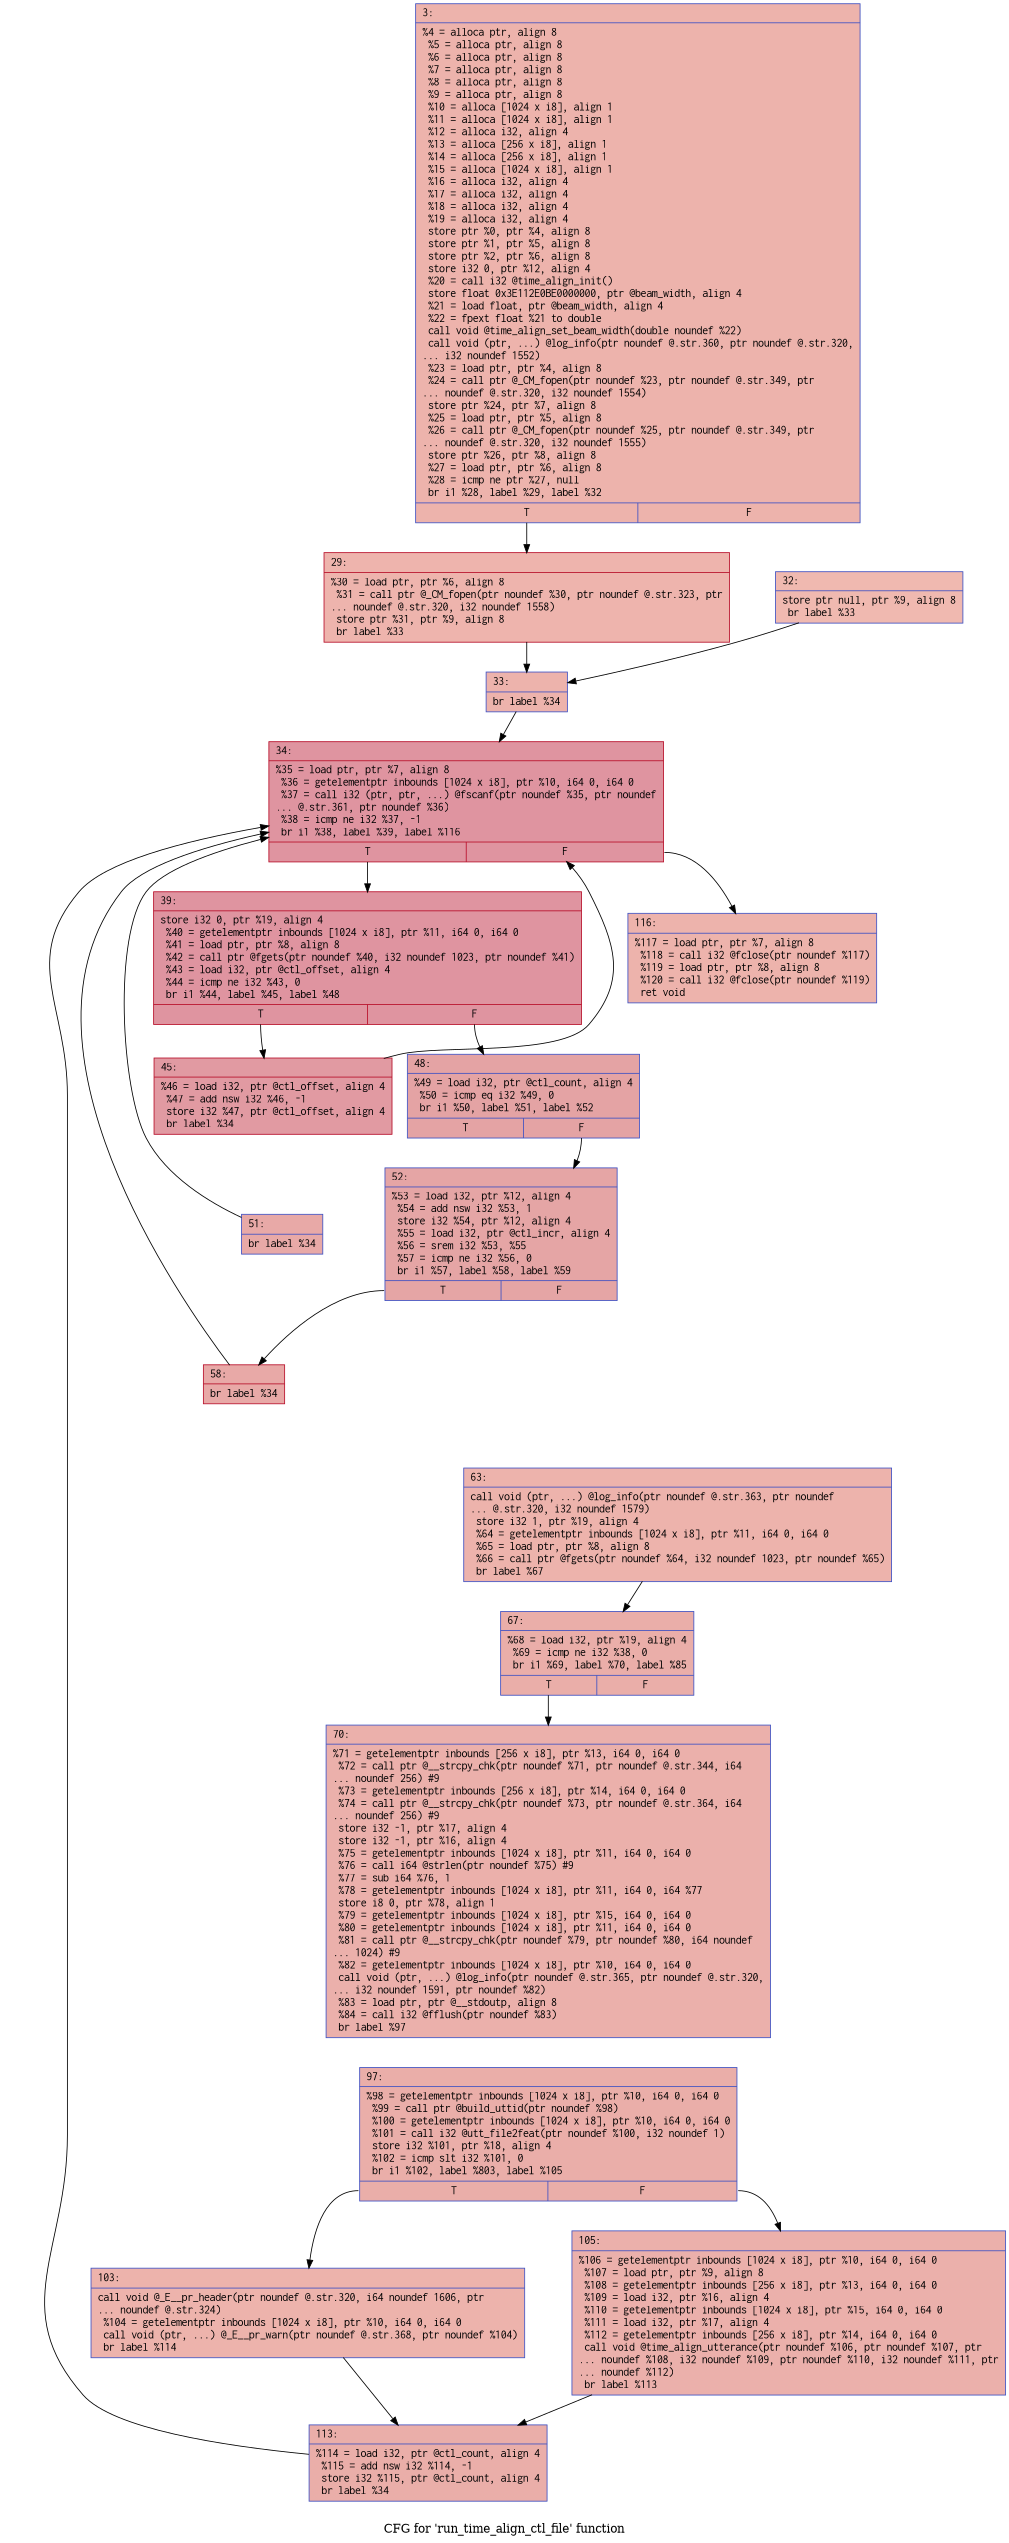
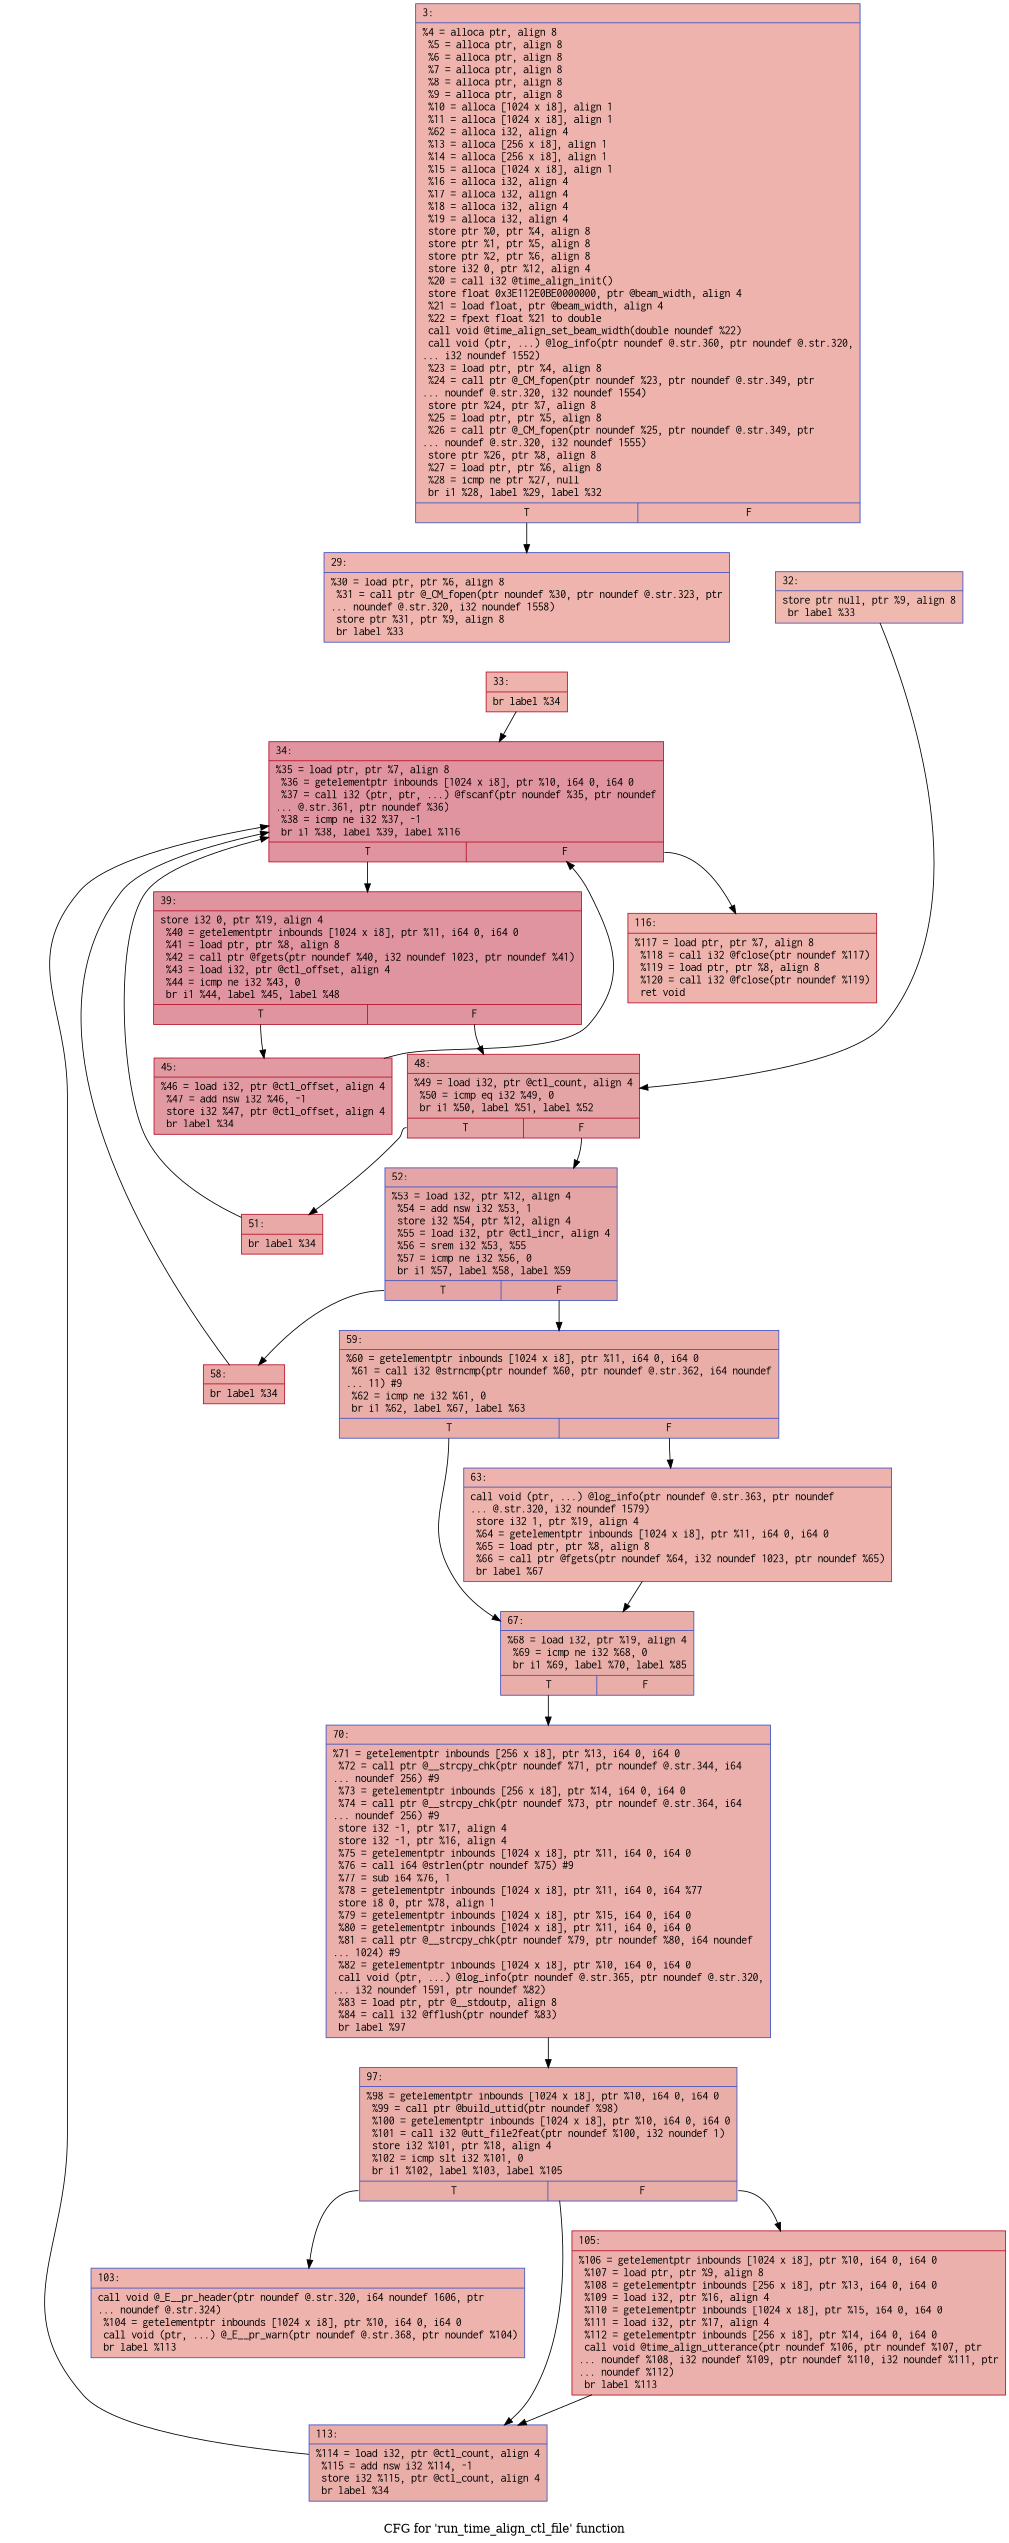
(495, 132) -> (495, 132)
(527, 597) -> (527, 597)
(527, 653) -> none
(688, 655) -> (922, 948)
(527, 692) -> (527, 692)
(752, 958) -> (752, 958)
(523, 1096) -> (523, 1096)
none -> (364, 1171)
(282, 1234) -> (282, 1234)
none -> (559, 1384)
(577, 1653) -> (577, 1653)
none -> (548, 2048)
(465, 2171) -> (465, 2171)
(789, 2313) -> (789, 2313)
(137, 2347) -> (137, 2347)
(368, 2388) -> (558, 2316)
